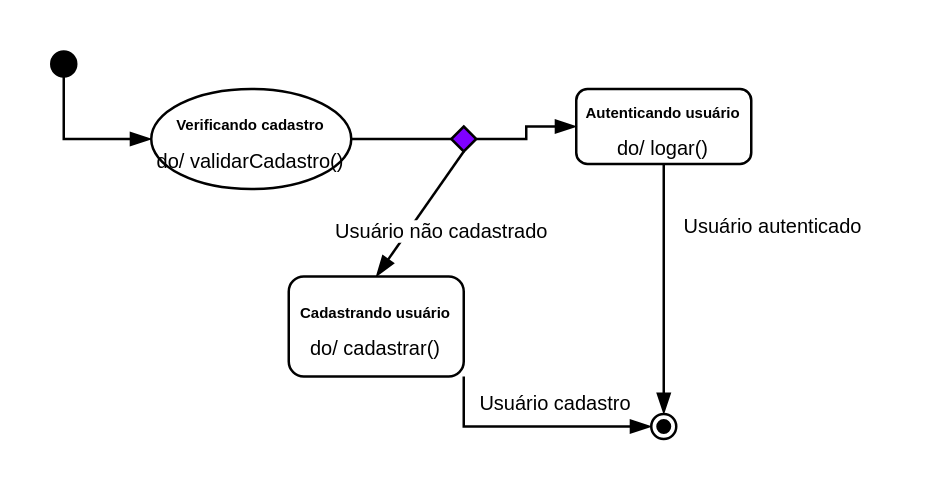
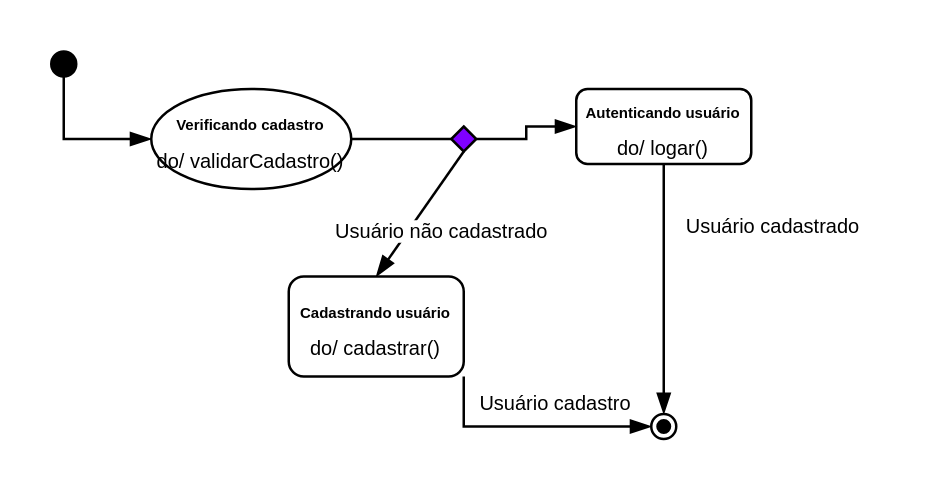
(774, 226) -> (774, 226)
